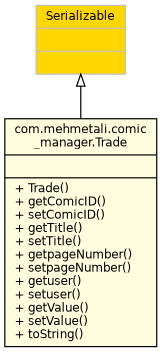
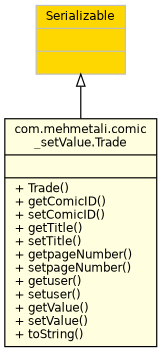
(81, 143) -> (81, 143)
